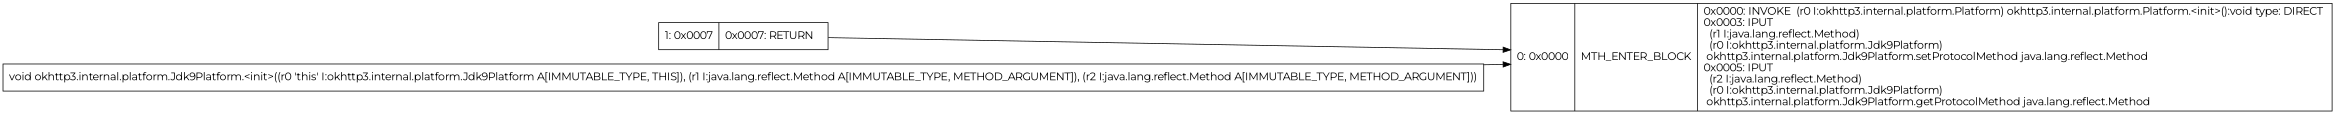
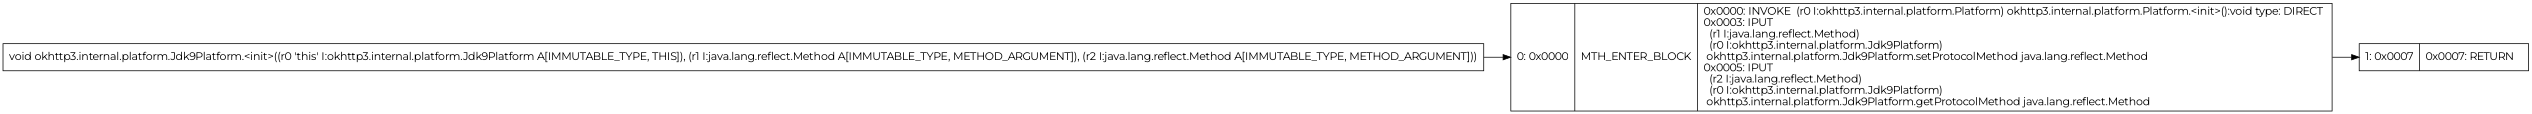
(1166, 44) -> (2342, 57)
